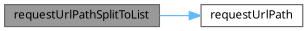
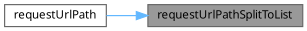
(174, 16) -> (121, 16)
